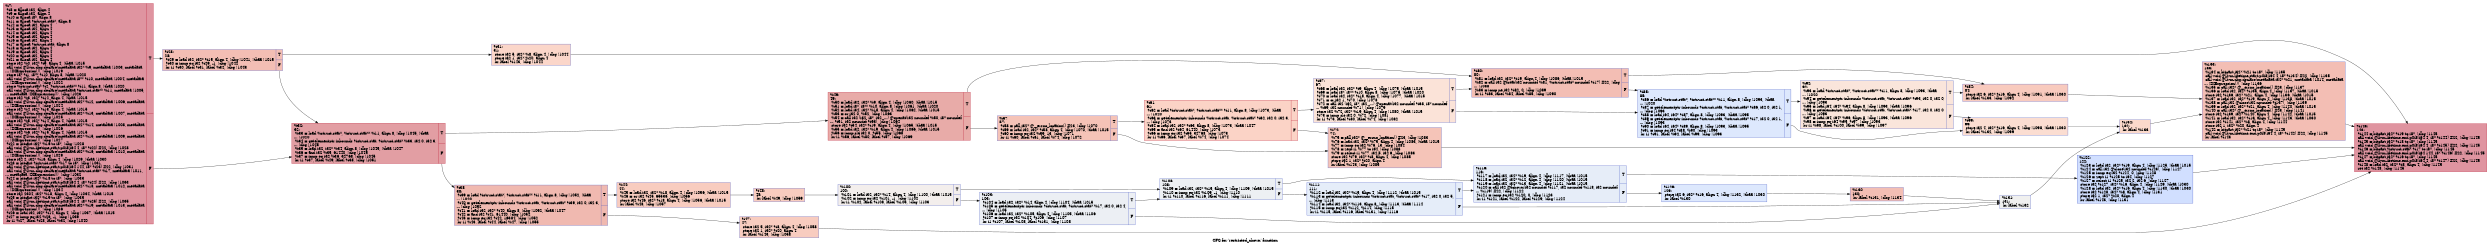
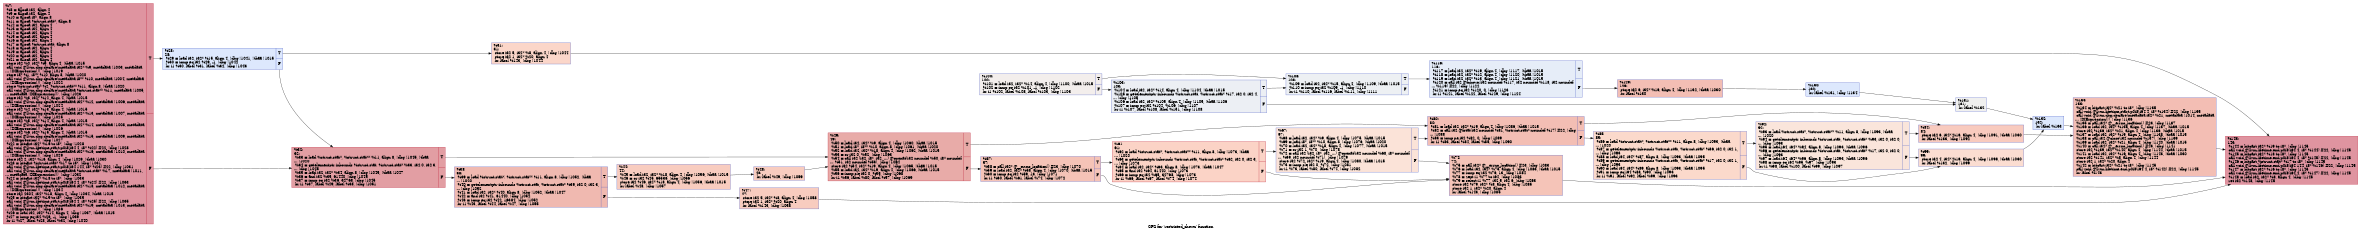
(223, 60) -> (223, 59)
(1546, 112) -> (1432, 162)
(1714, 113) -> (1670, 155)
(2135, 126) -> (2048, 123)
(2135, 179) -> none
(1714, 193) -> (1670, 88)
(1877, 194) -> (1833, 89)
(820, 195) -> (815, 169)
(1385, 199) -> none
